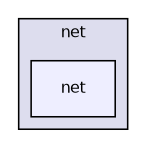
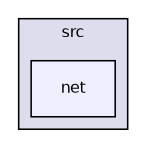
(73, 33) -> (73, 33)
